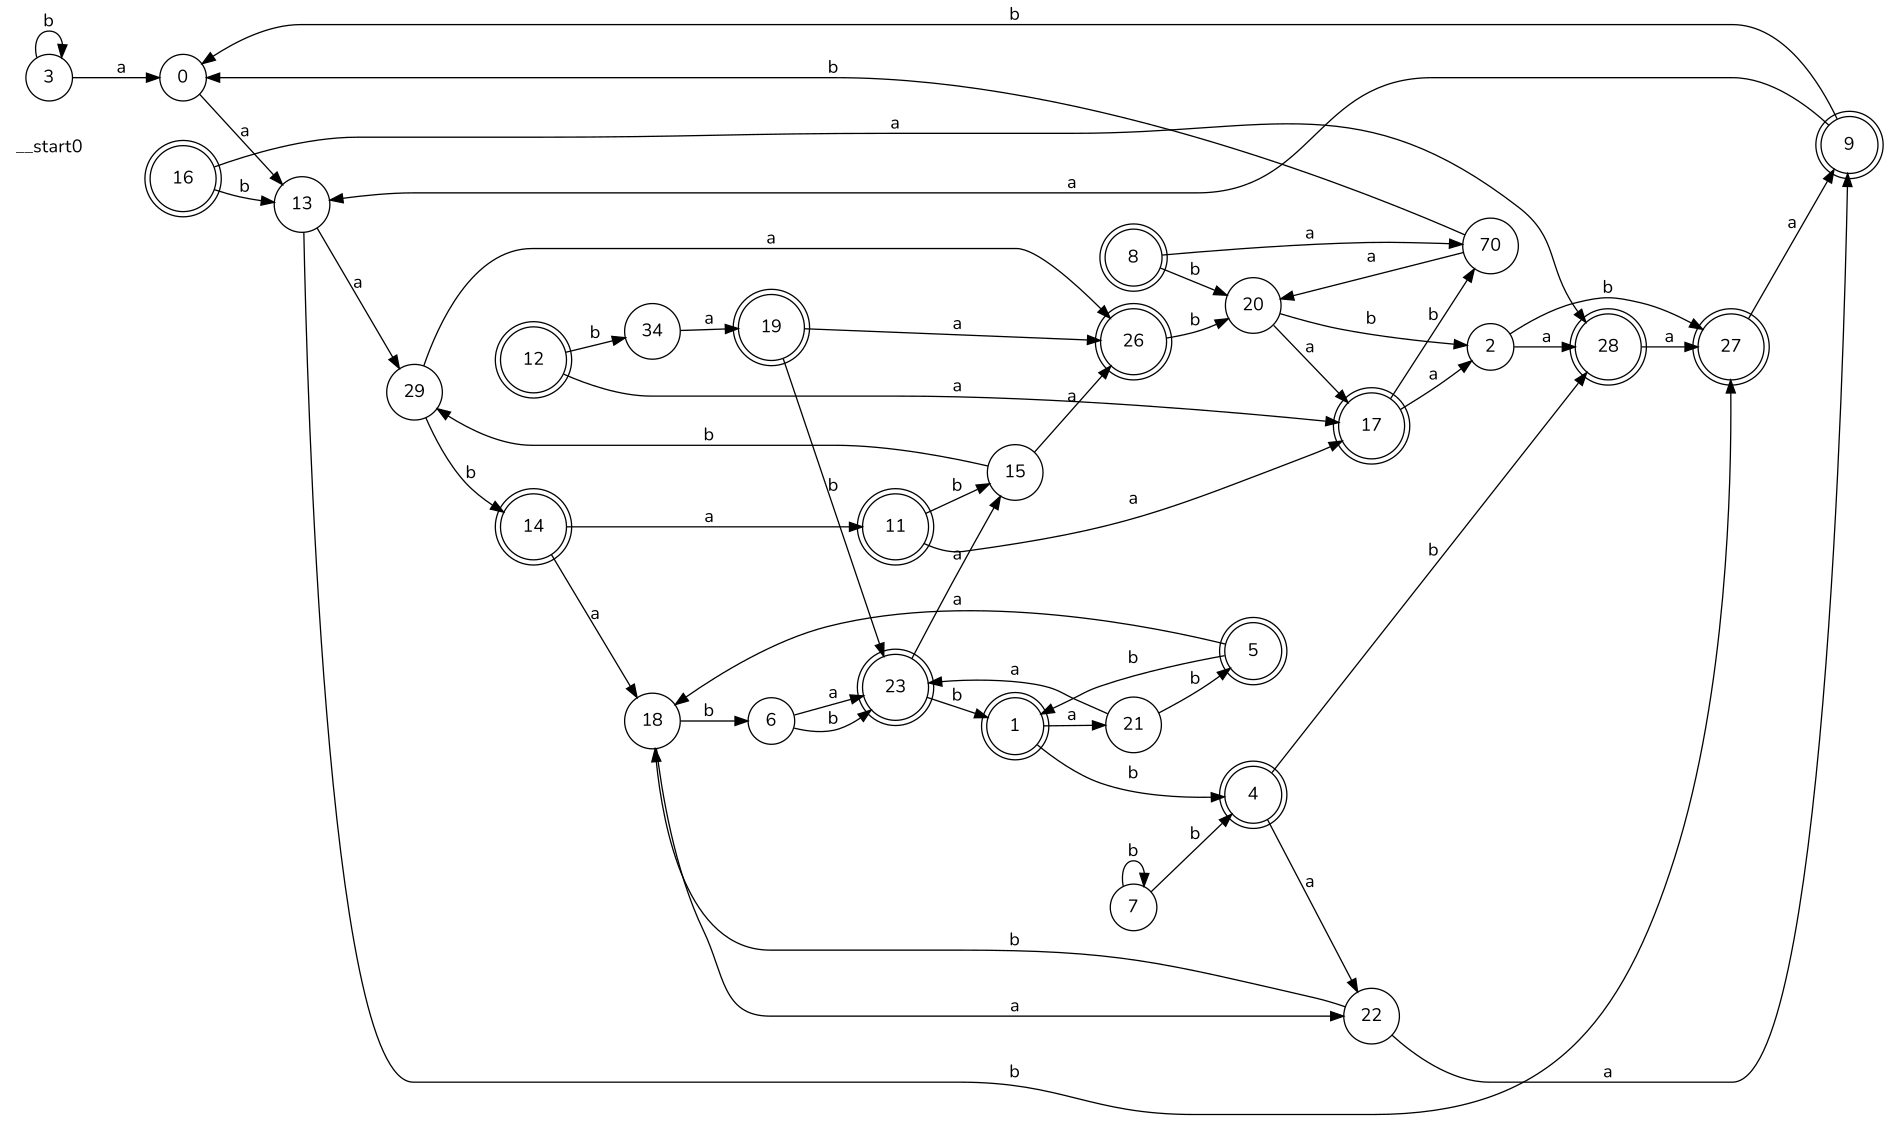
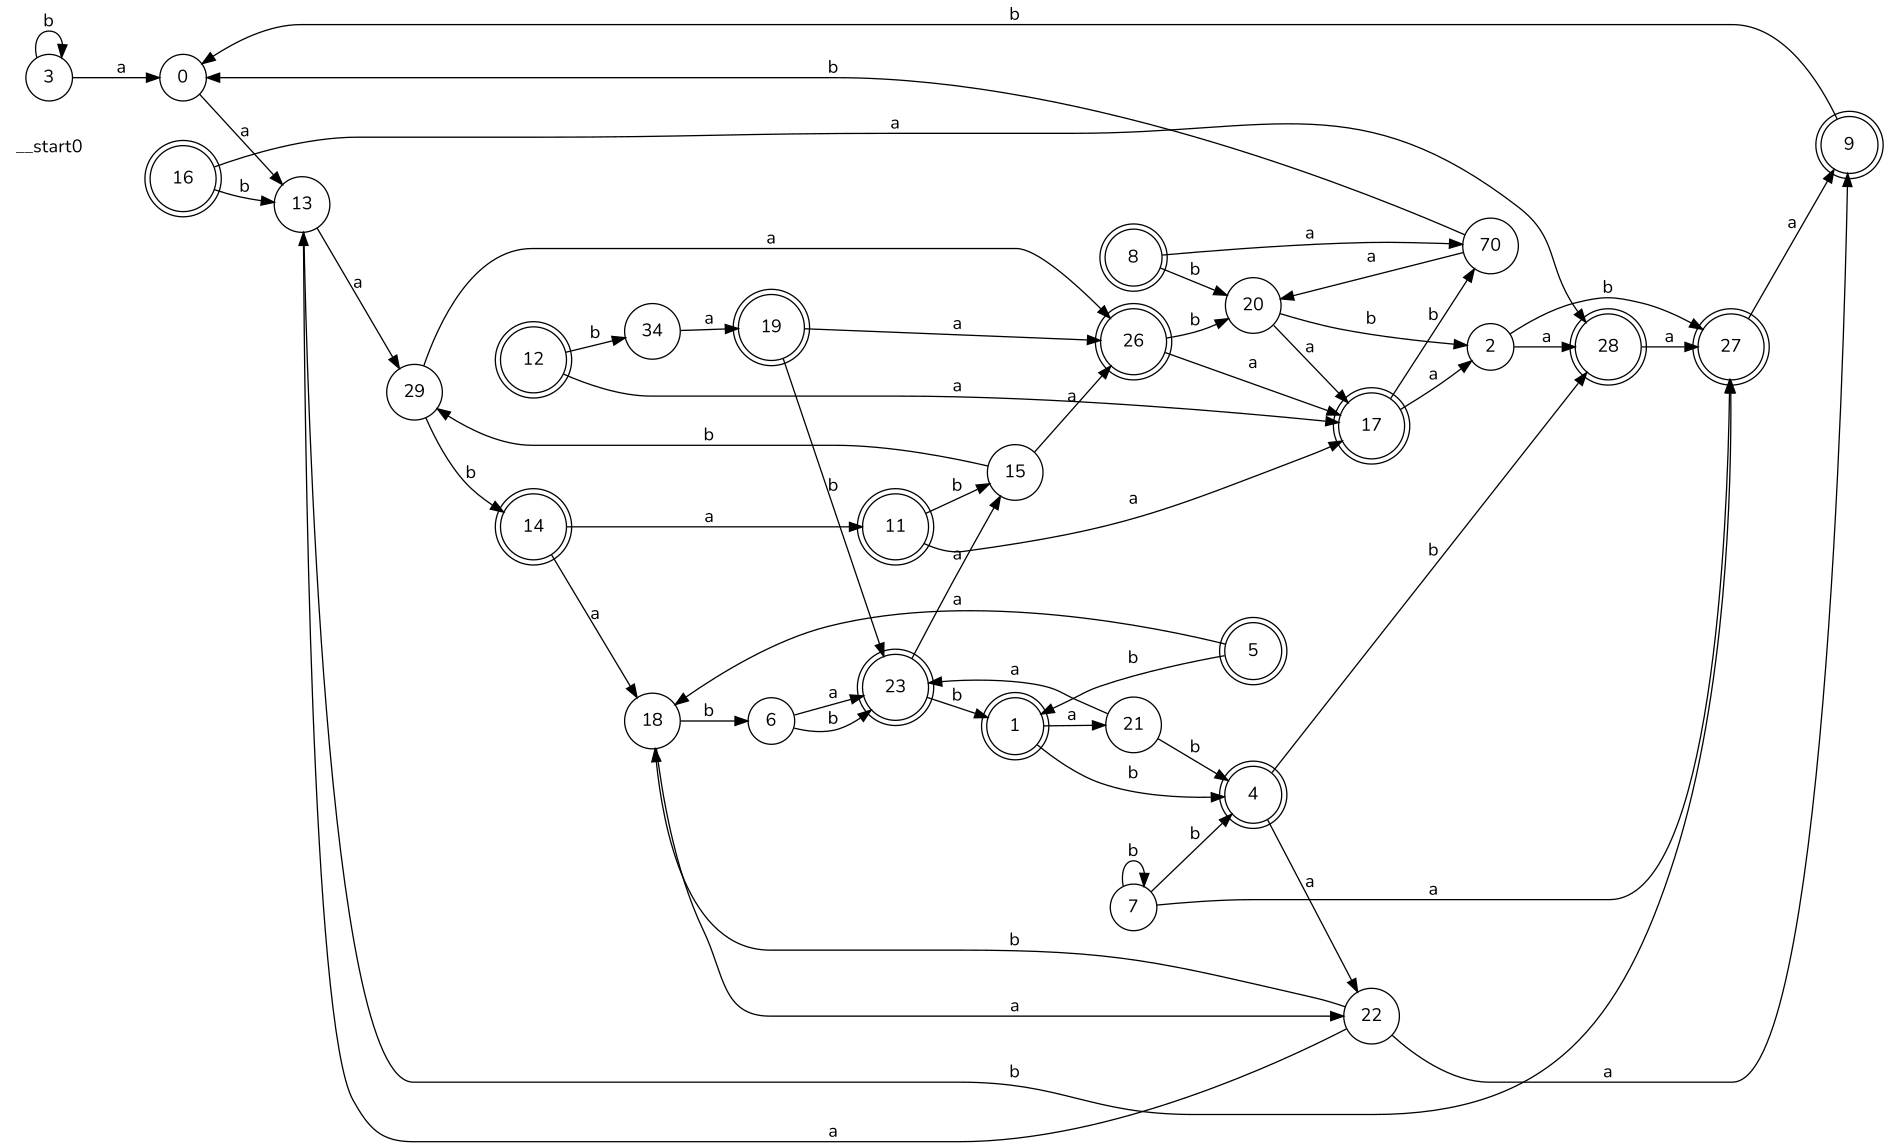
(1110, 193) -> (422, 1142)
none -> (1246, 382)
(1190, 696) -> (1187, 756)
none -> (1648, 878)
